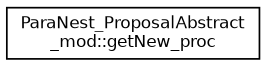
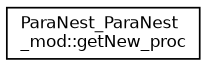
(133, 33) -> (103, 33)
